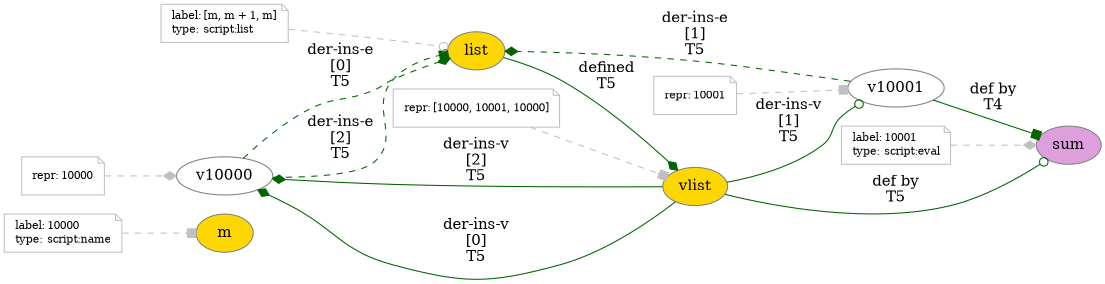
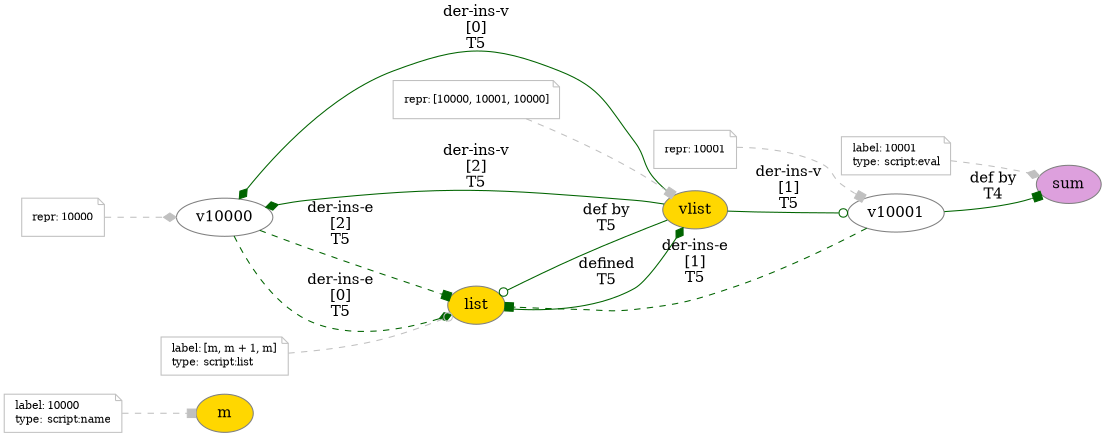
(685, 60) -> (698, 299)
(887, 214) -> (587, 253)
